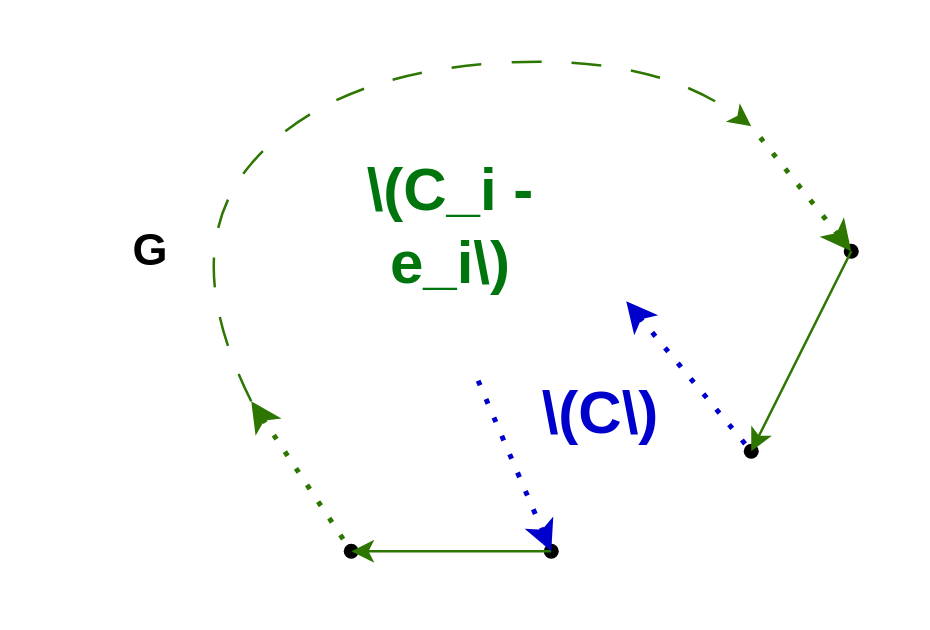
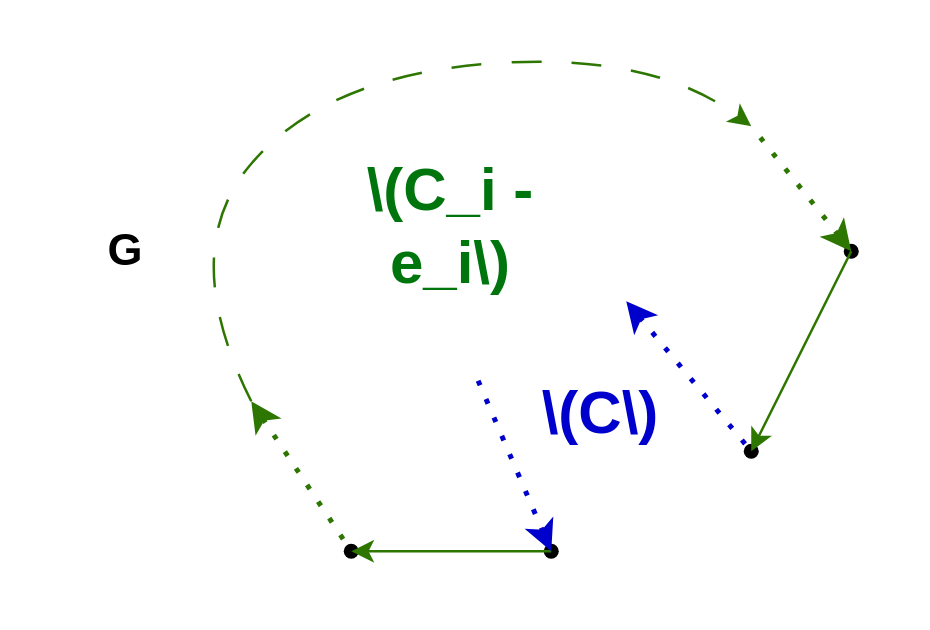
(151, 251) -> (126, 251)
